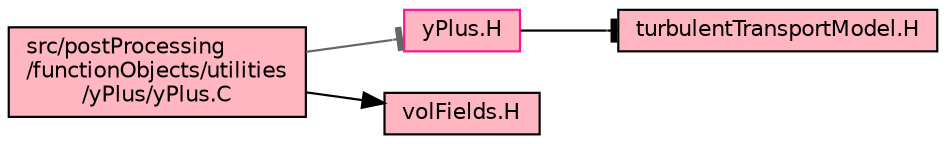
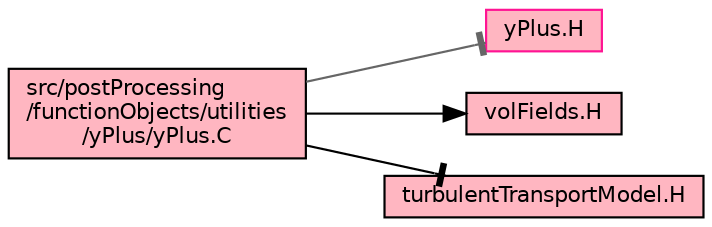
(564, 31) -> (370, 159)
